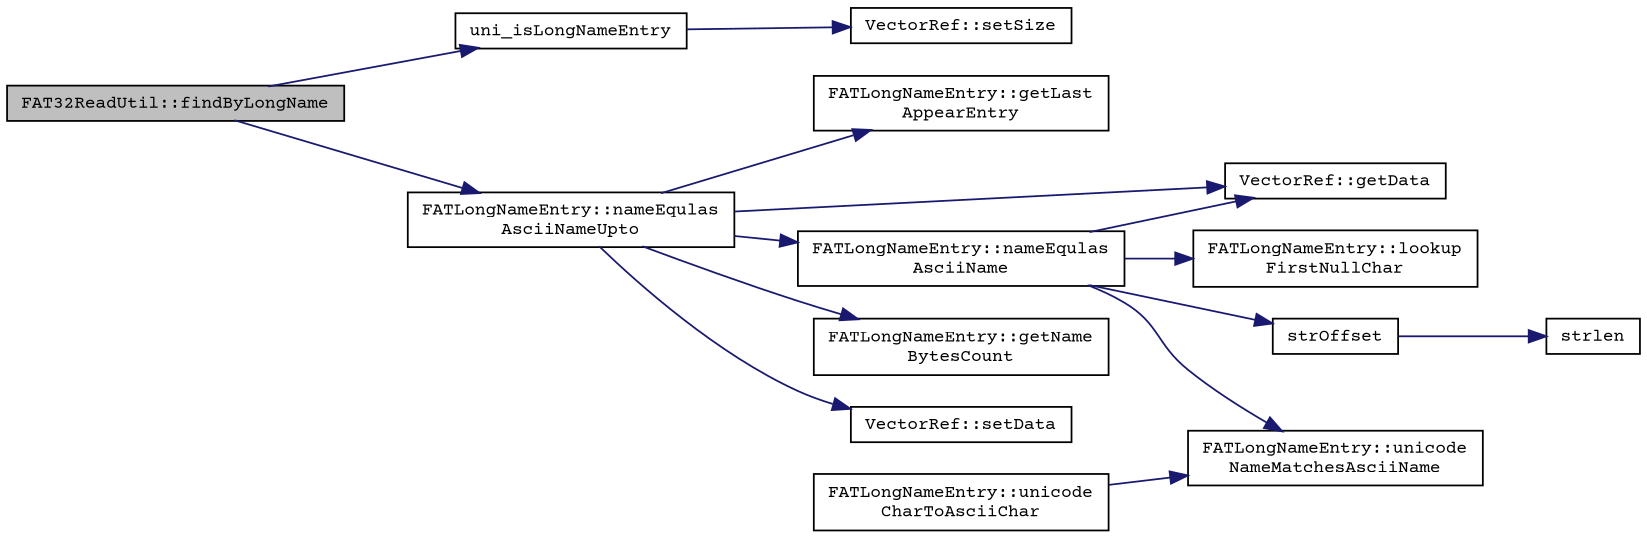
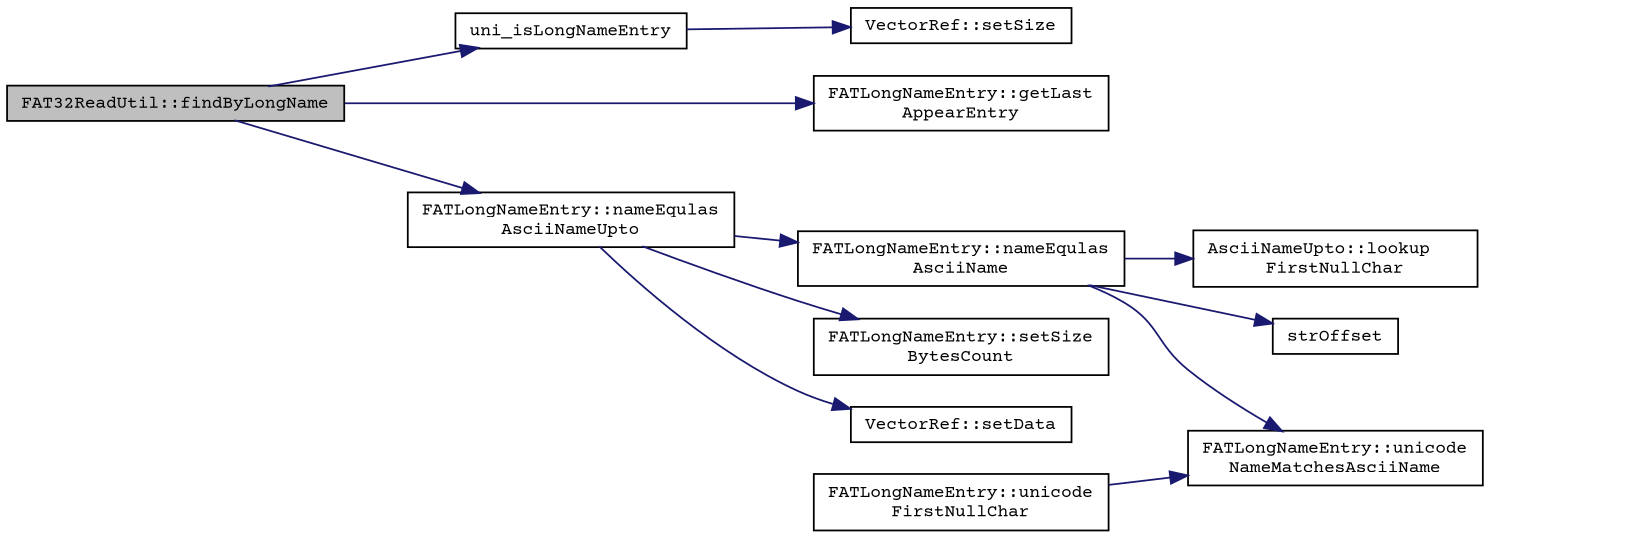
(757, 164) -> (570, 103)
(1335, 181) -> none
(1335, 259) -> (1335, 259)
(1593, 336) -> none
(961, 347) -> (961, 347)
(961, 502) -> (961, 502)
